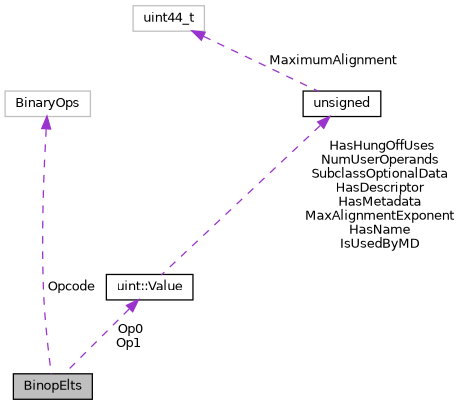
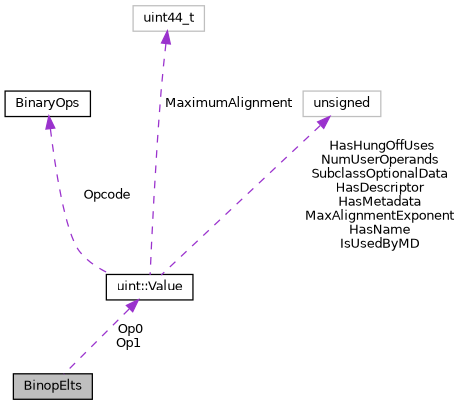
(261, 64) -> (156, 159)
(48, 104) -> (48, 104)
(342, 104) -> (342, 104)
(43, 252) -> (65, 212)
